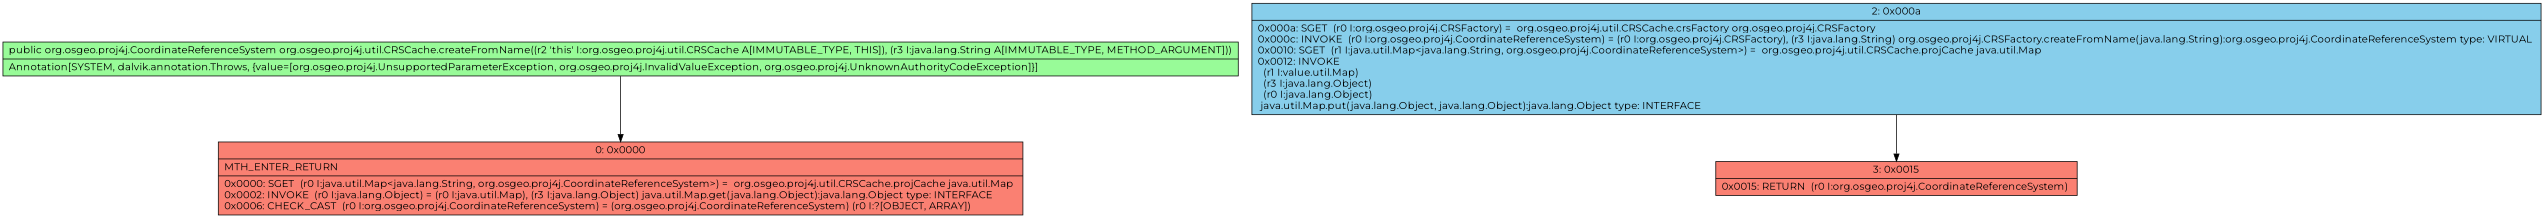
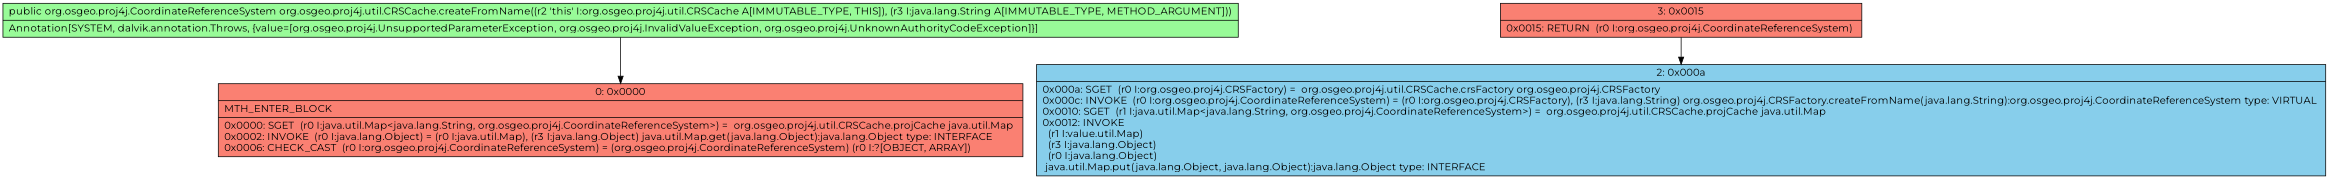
(1896, 134) -> (1681, 47)
(281, 167) -> (278, 109)
